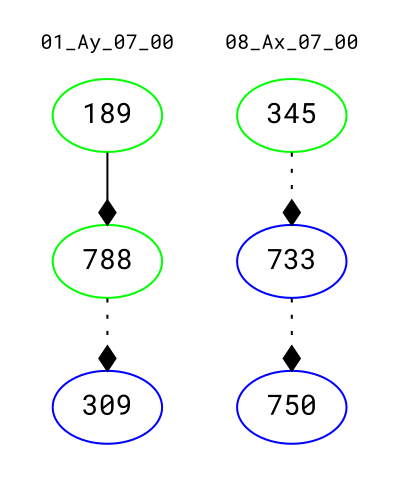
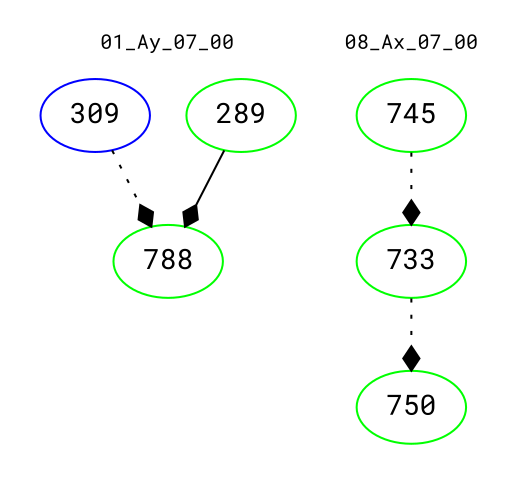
(107, 116) -> (241, 116)
(292, 116) -> (411, 116)
(292, 261) -> (411, 261)
(107, 322) -> (126, 178)
(292, 407) -> (411, 407)
